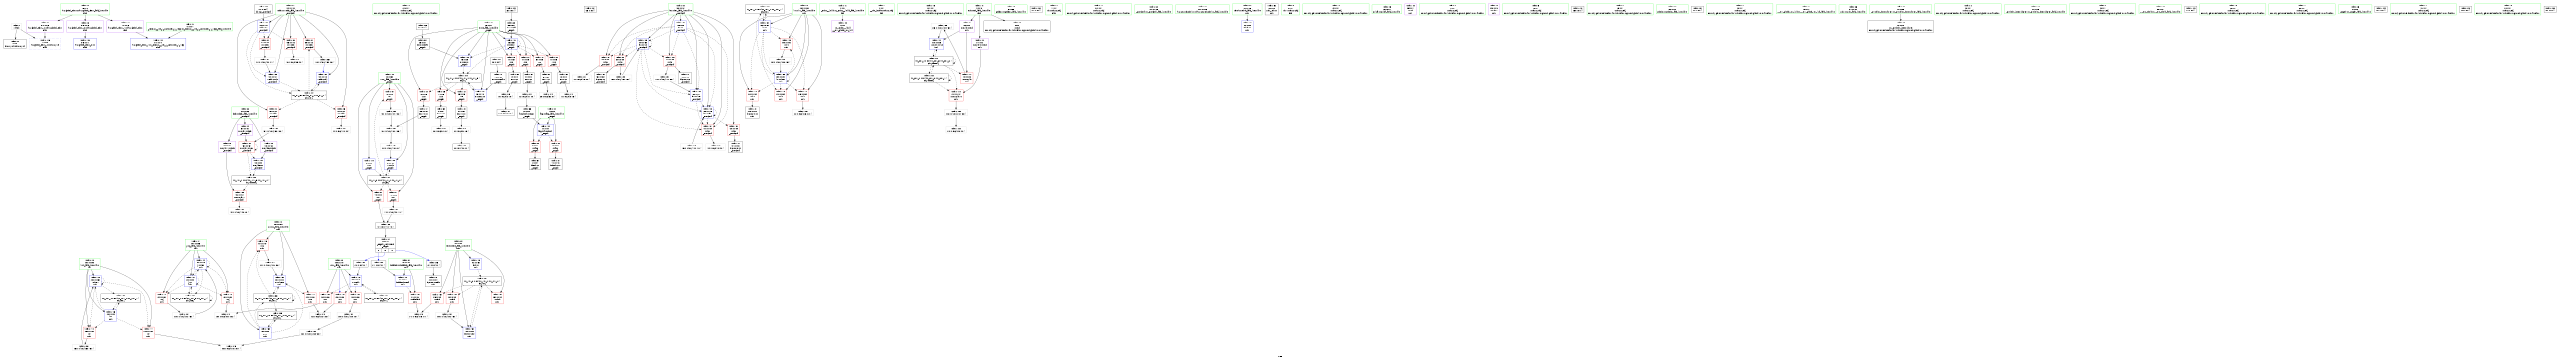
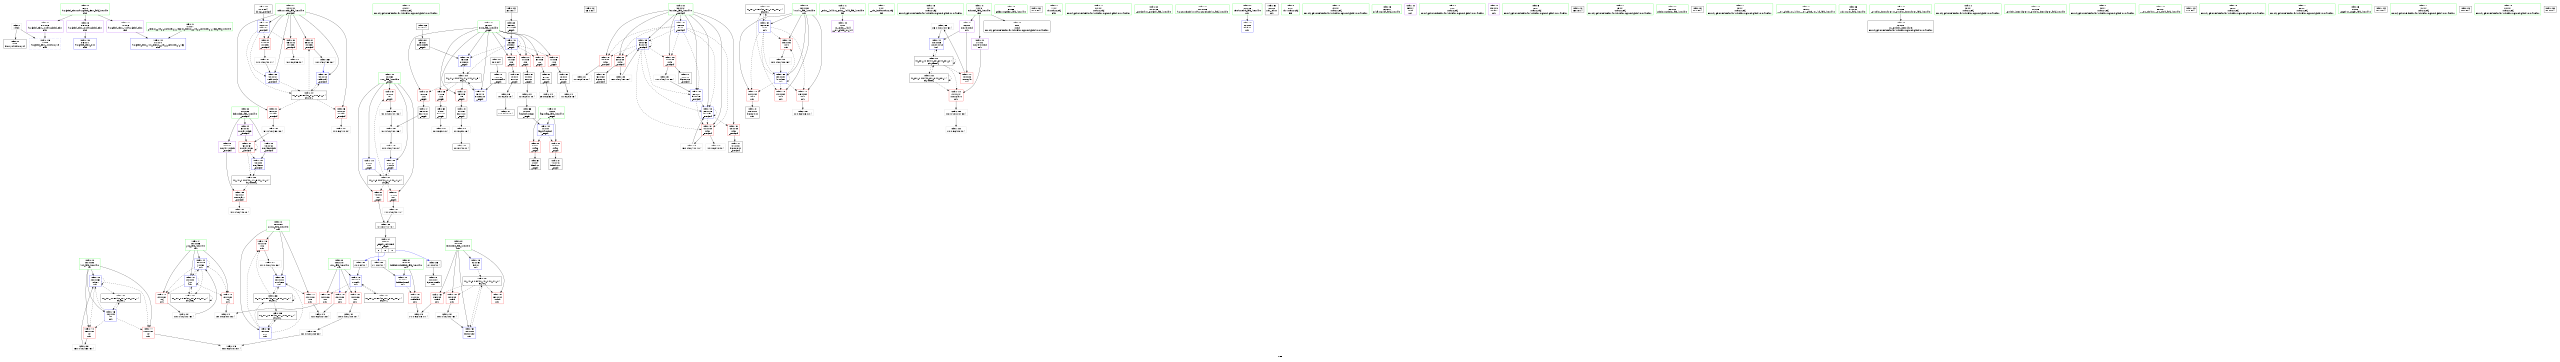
none -> (699, 139)
